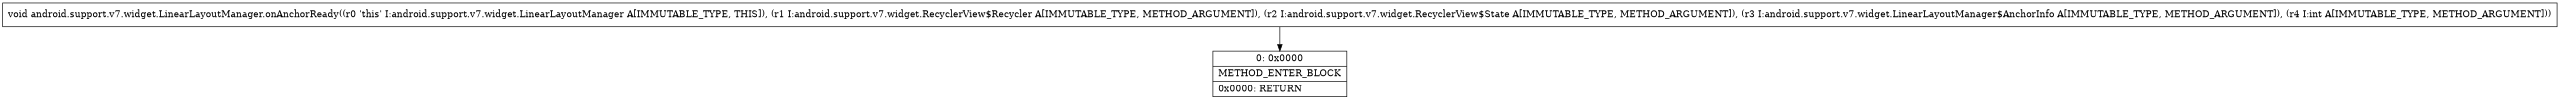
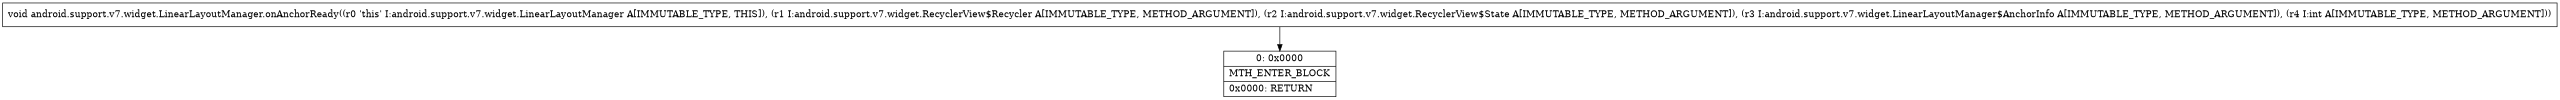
(1280, 74) -> (1280, 74)
